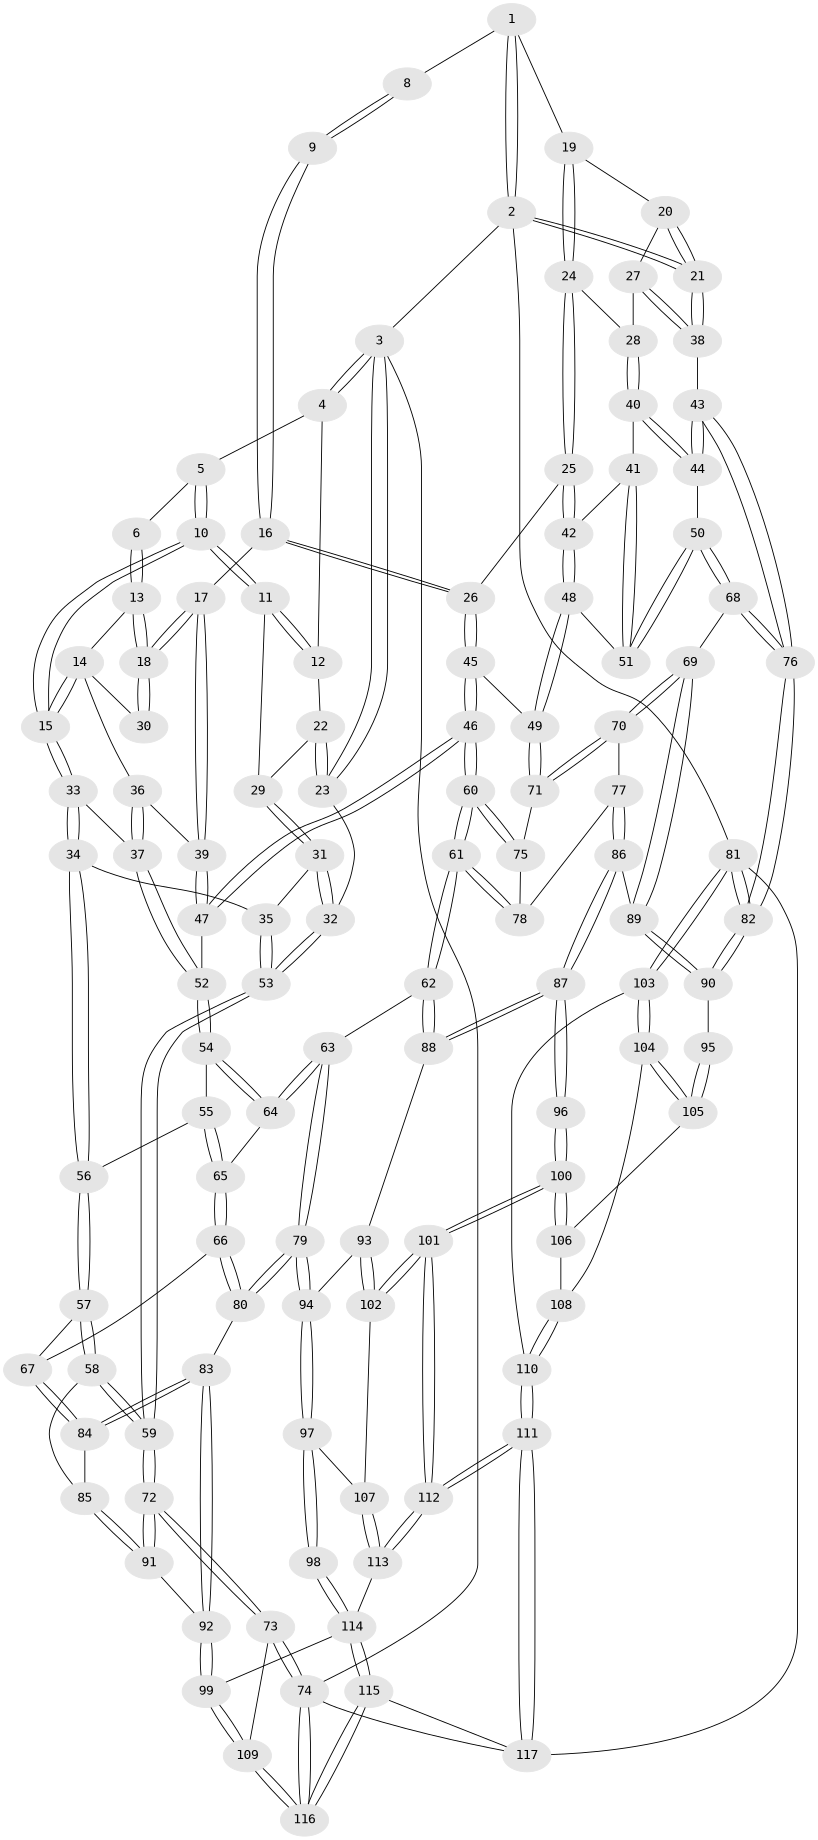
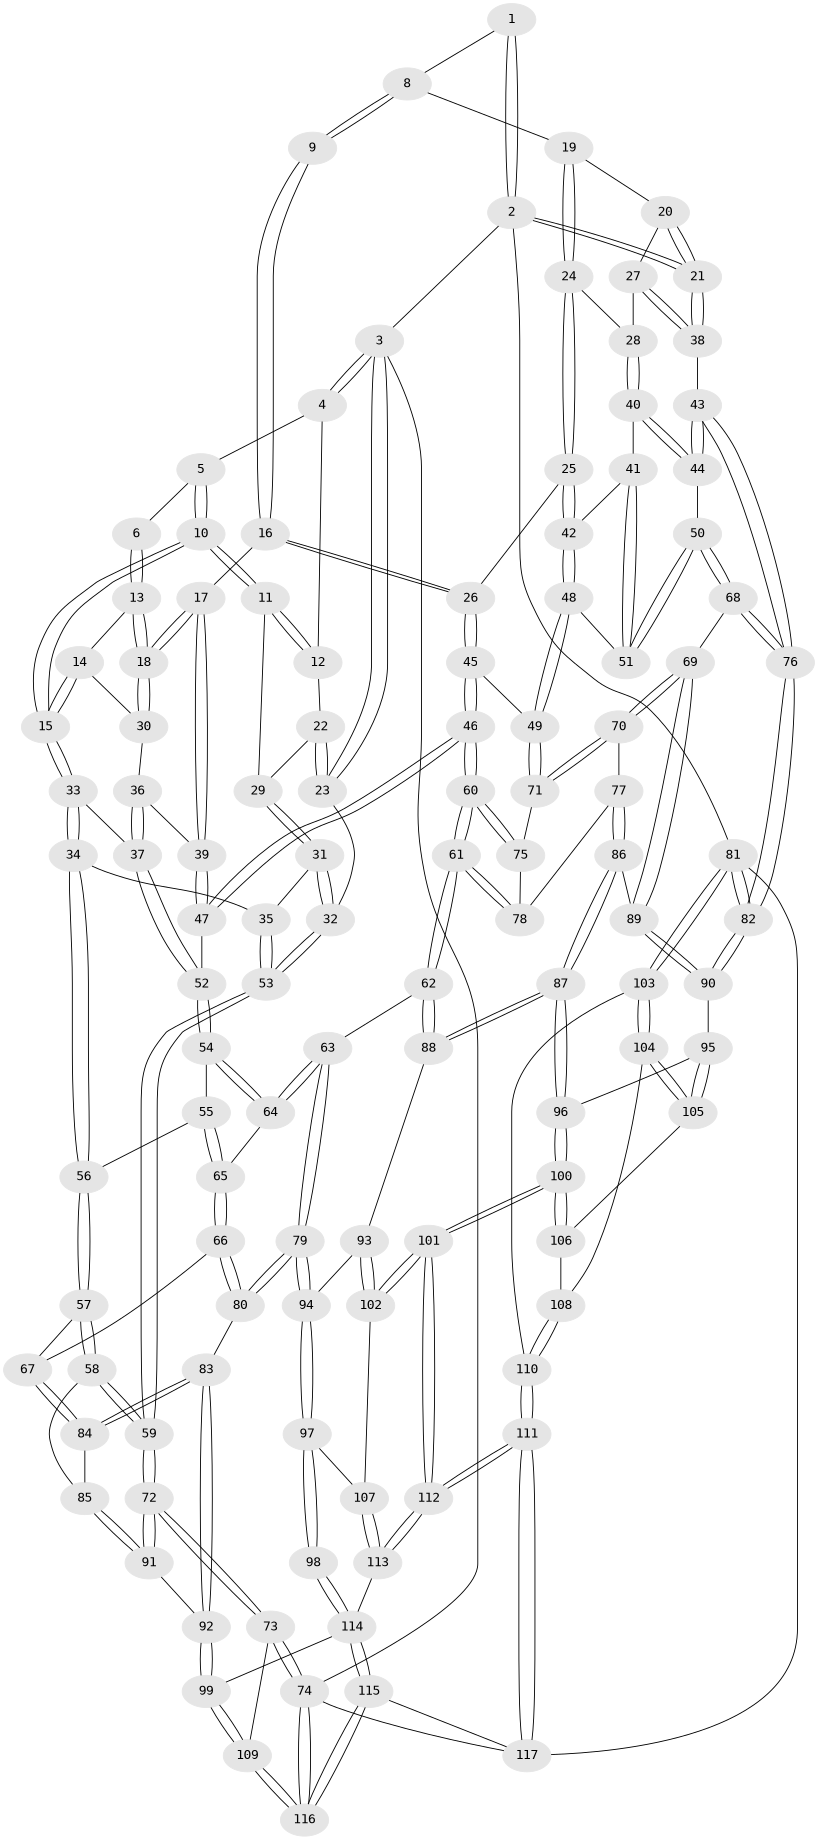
(540, 84) -> (488, 116)
(105, 728) -> (141, 759)
none -> (633, 1083)
